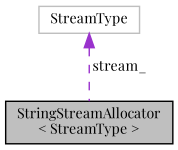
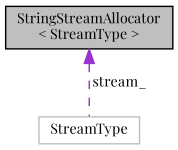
(89, 75) -> (89, 90)
